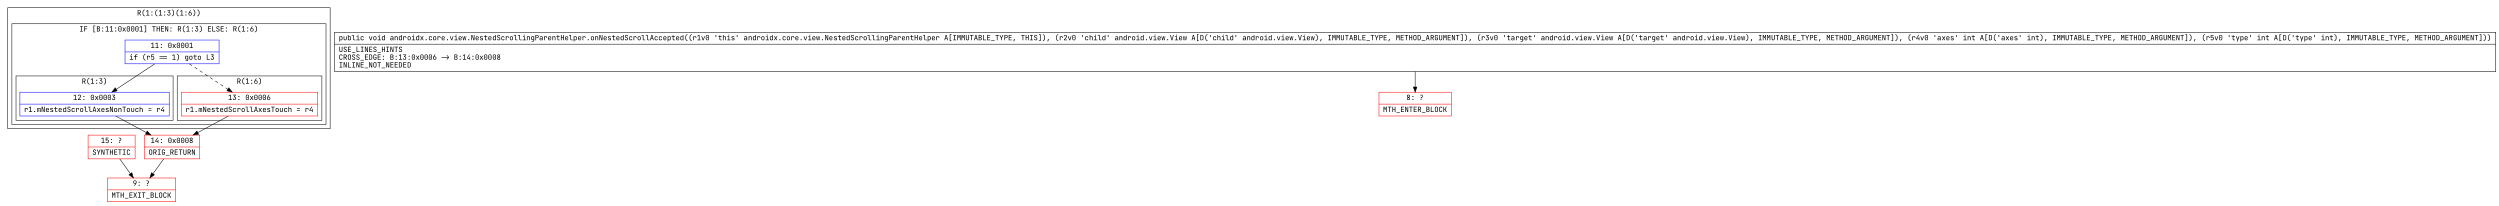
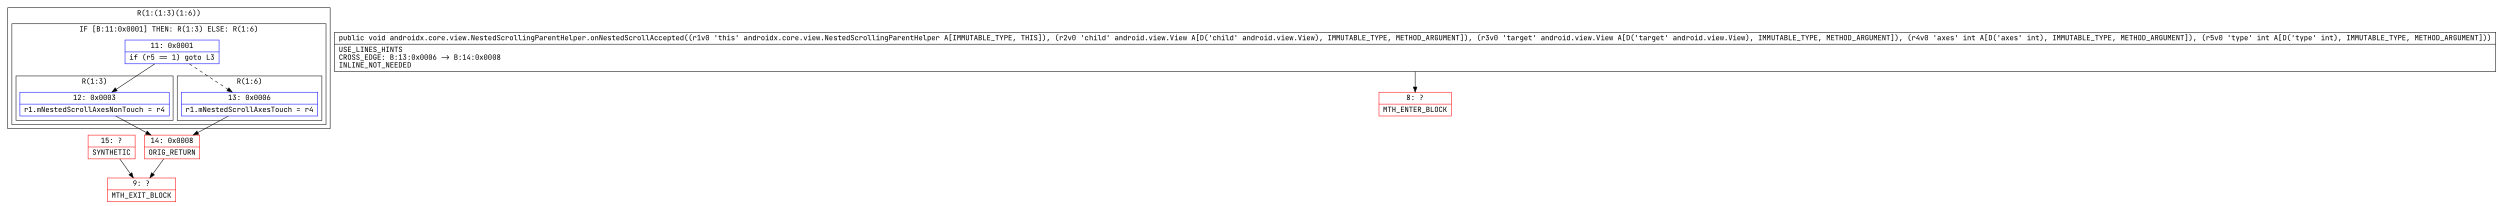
(250, 104) -> (250, 104)
